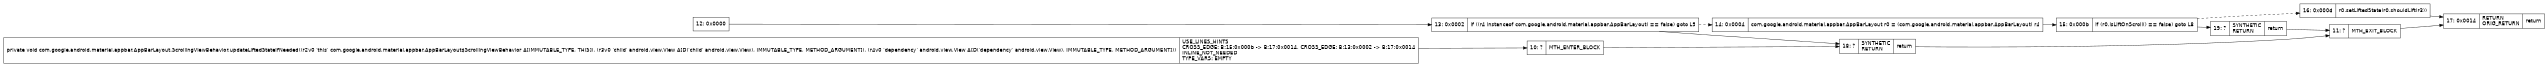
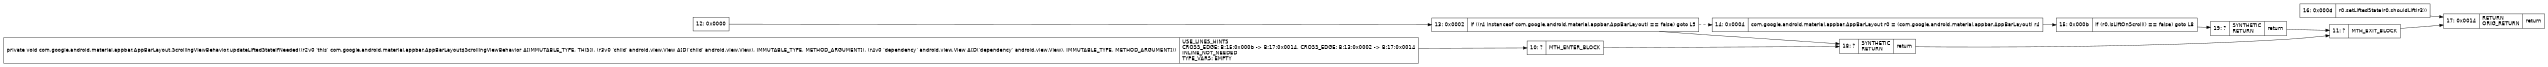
(2247, 16) -> none
